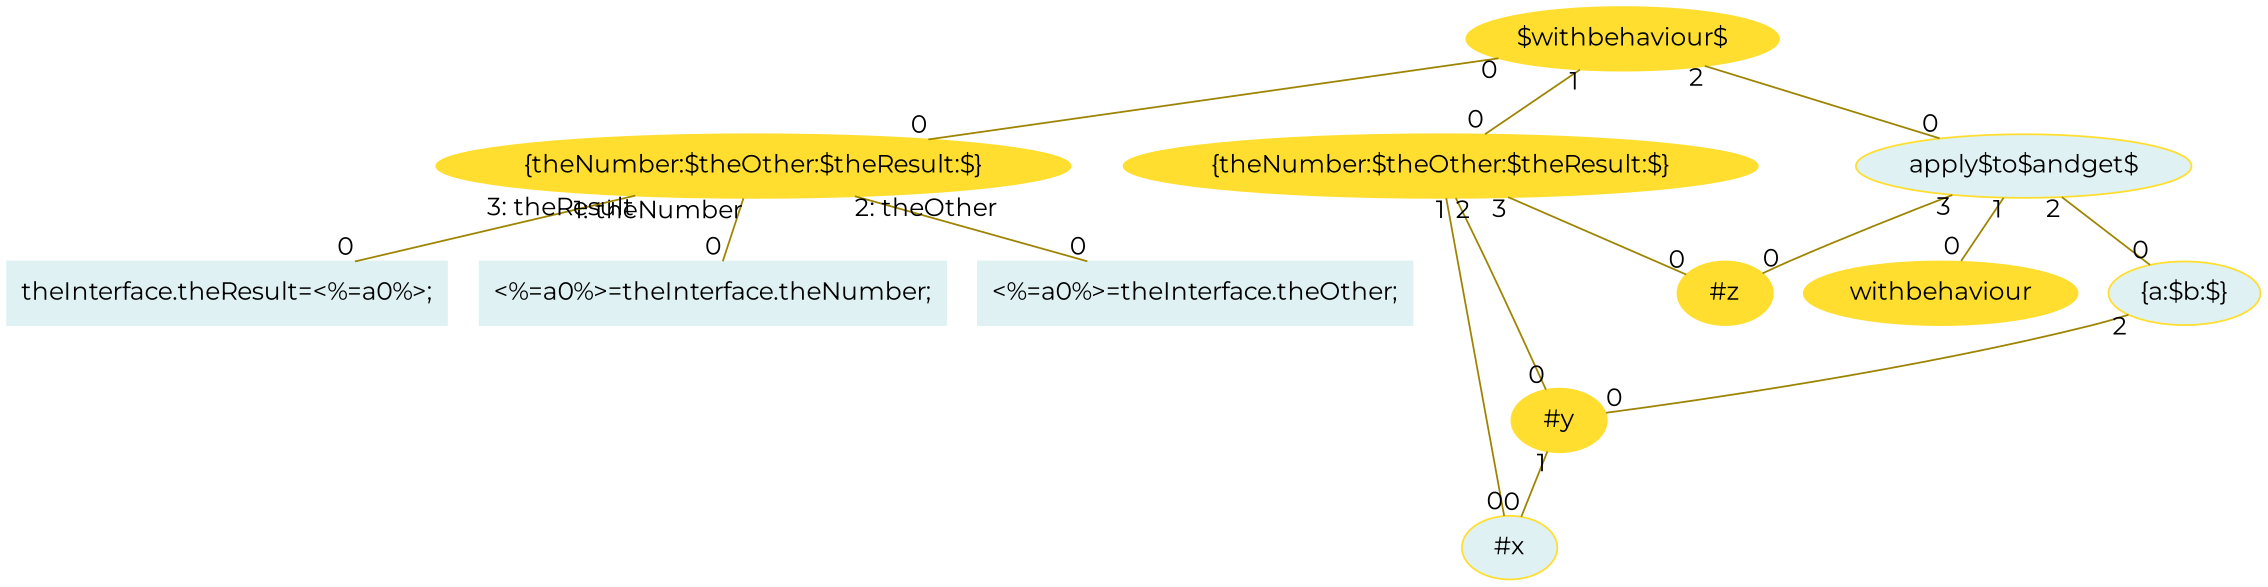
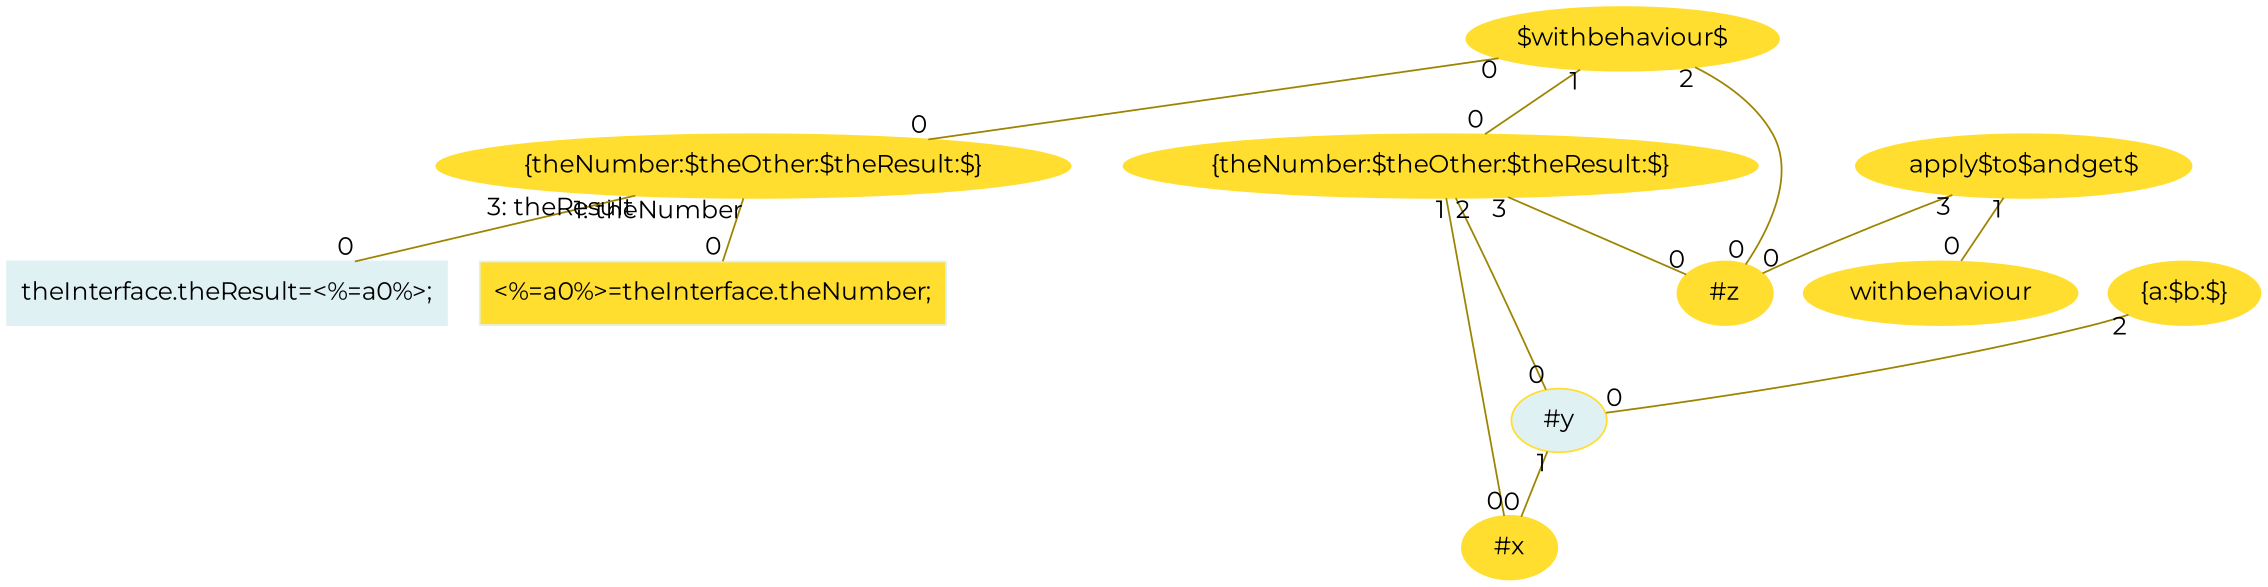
(1822, 102) -> (1779, 151)
(2024, 166) -> (2024, 166)
(2106, 231) -> none
(713, 293) -> (713, 293)
(1195, 293) -> none
(2184, 293) -> (2184, 293)
(1559, 420) -> (1559, 420)
(1510, 548) -> (1510, 548)
